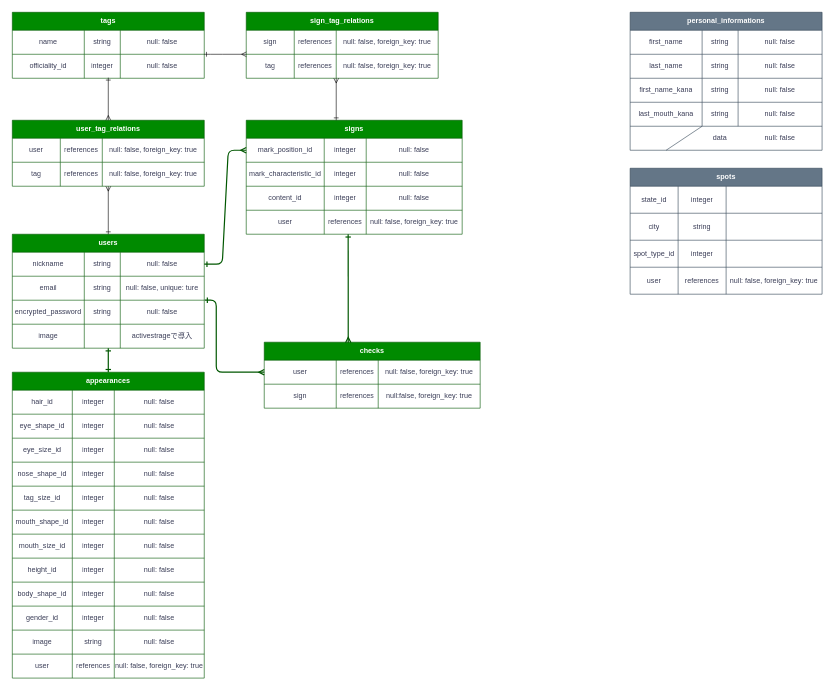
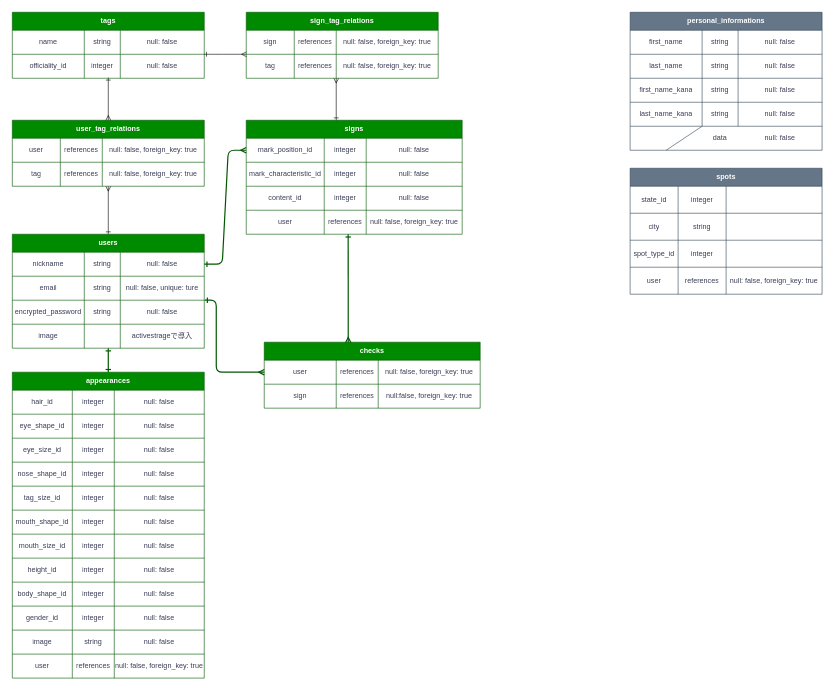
(666, 114) -> (666, 114)
